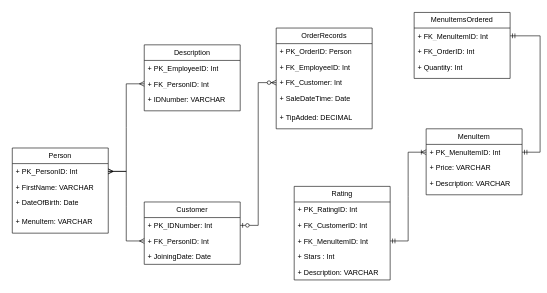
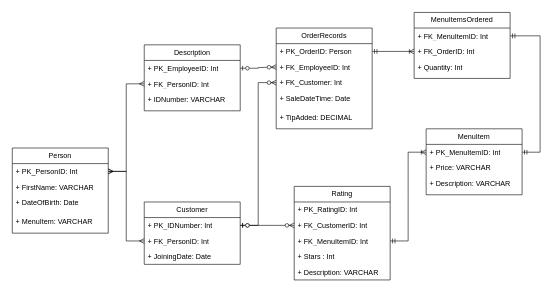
none -> (393, 51)
none -> (258, 68)
none -> (277, 225)
